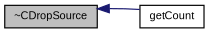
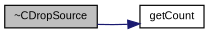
(125, 9) -> (113, 25)
